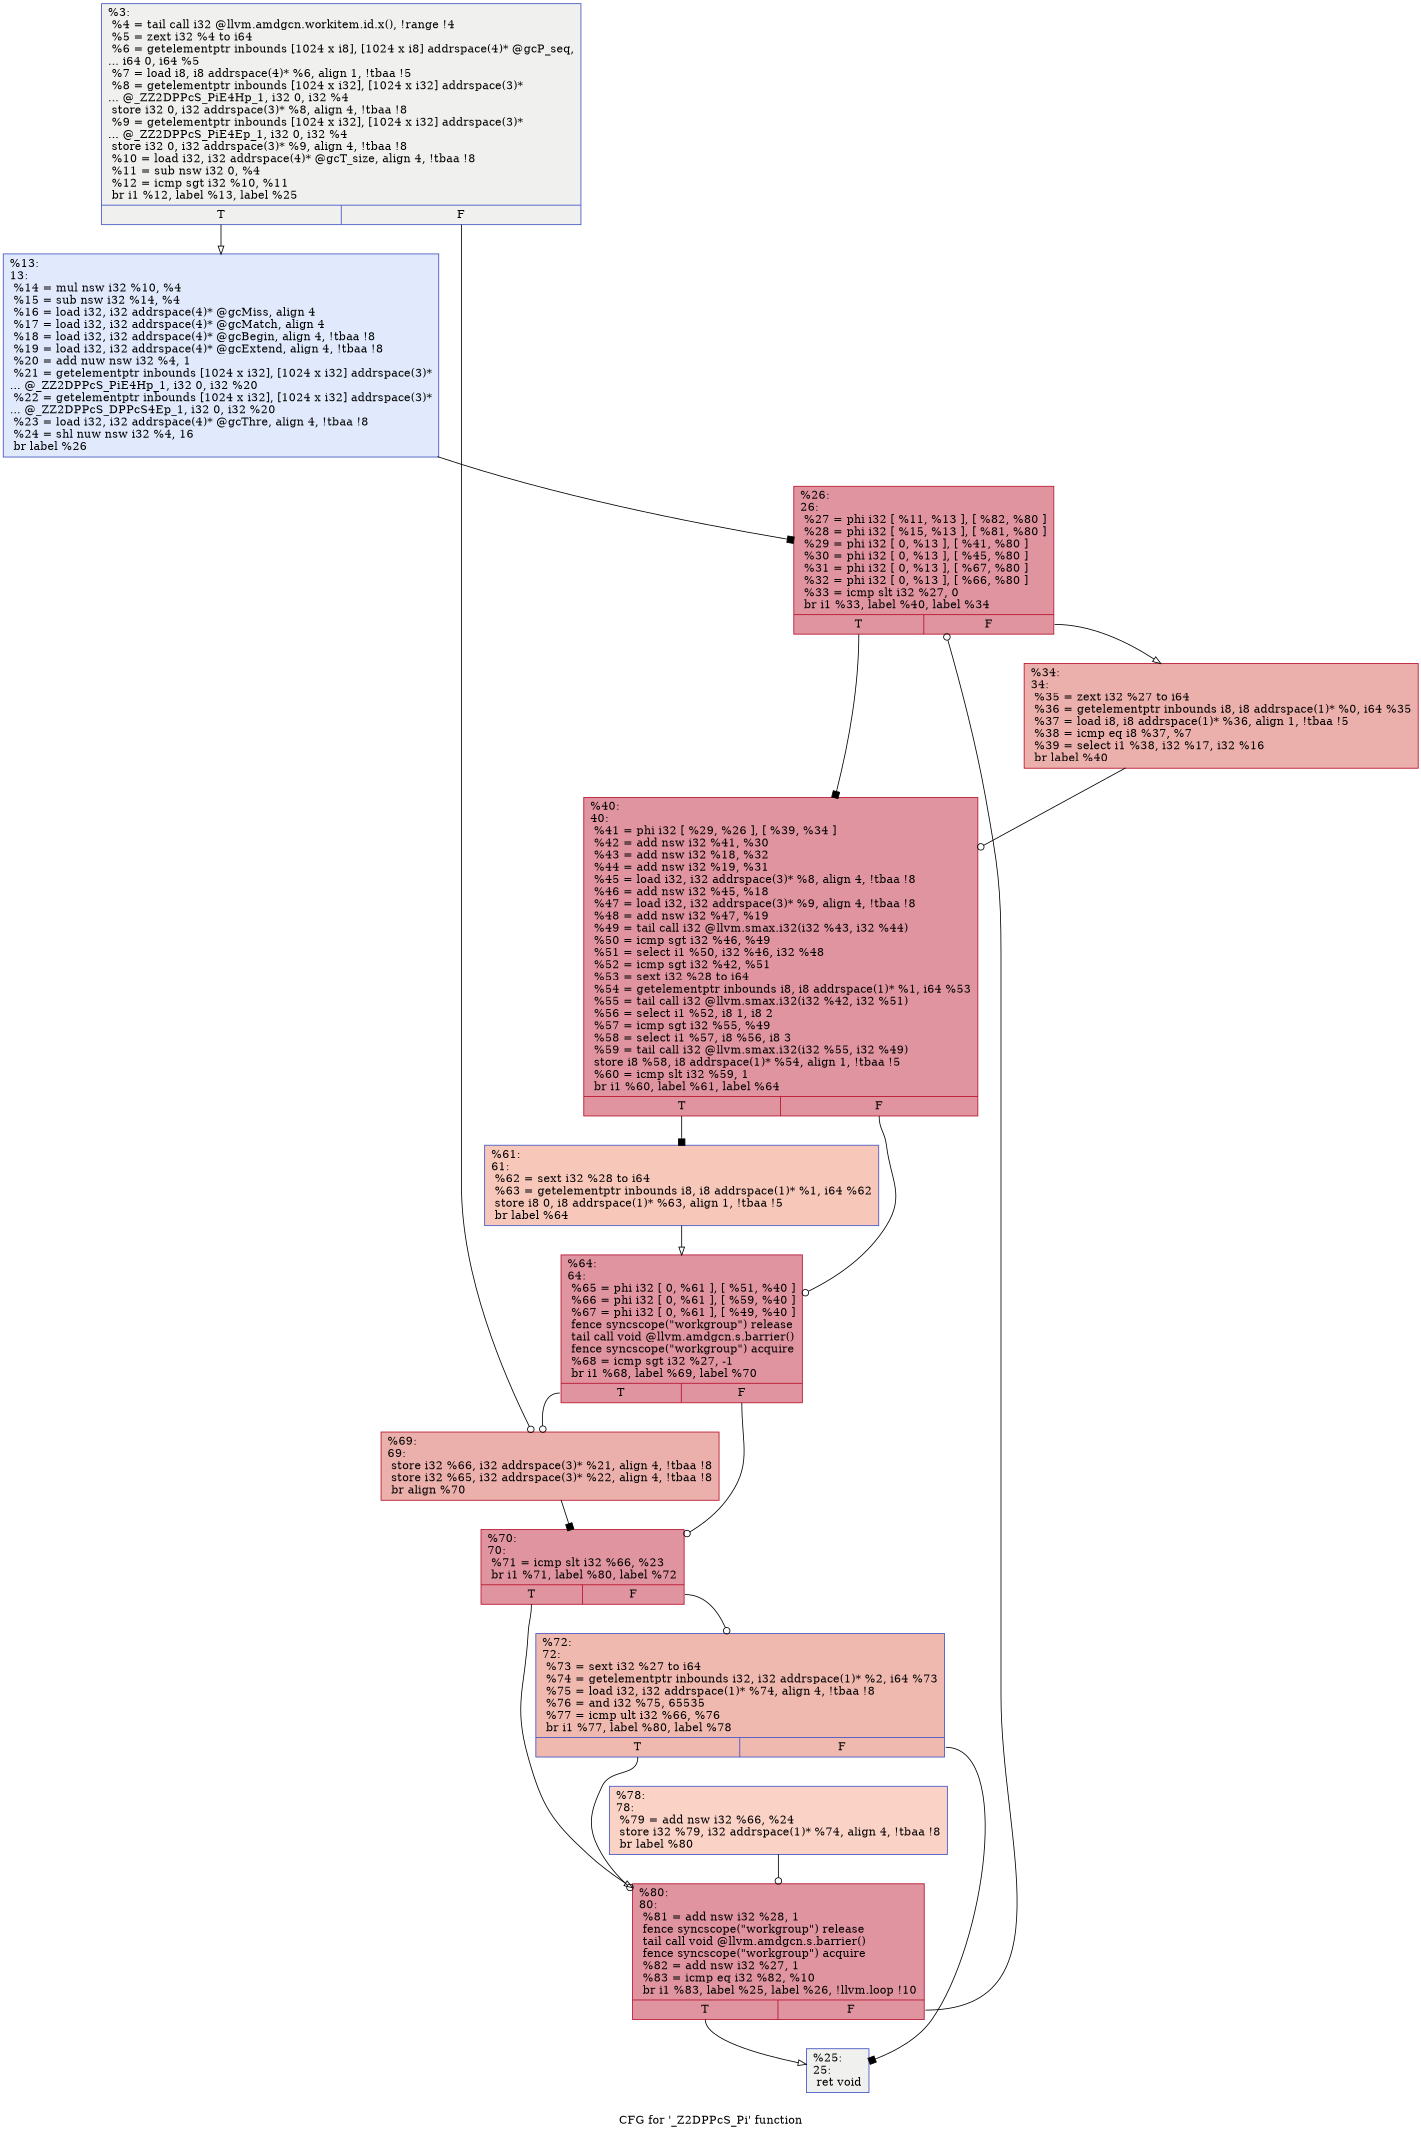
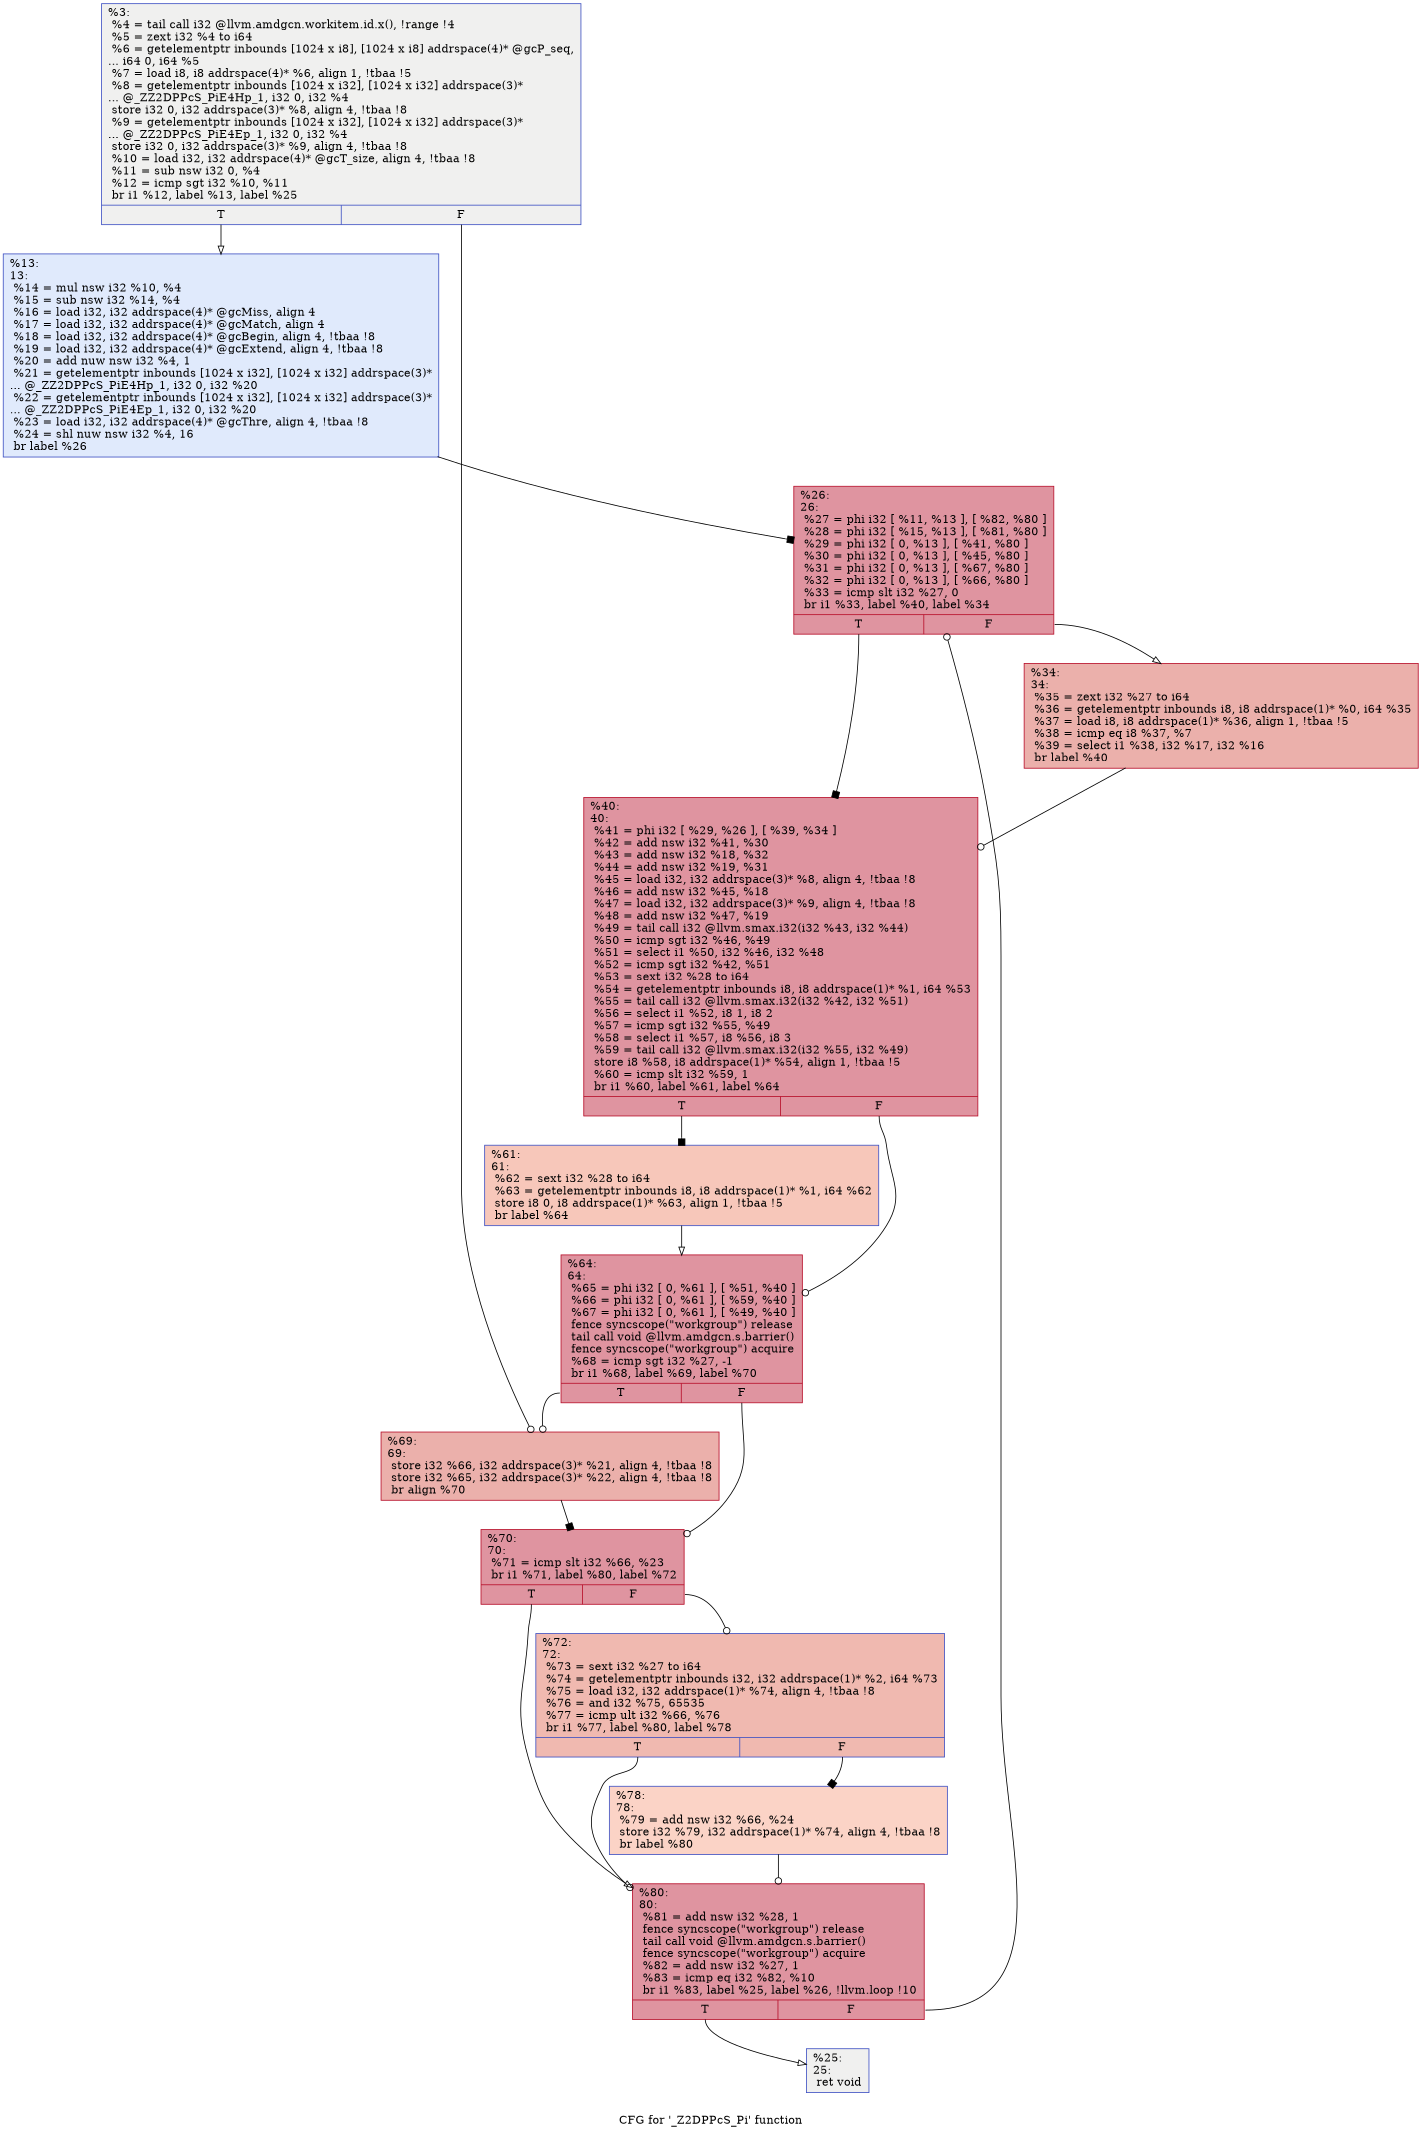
(143, 410) -> (133, 410)
(974, 1913) -> (841, 1769)
